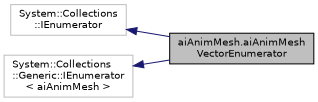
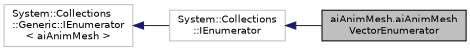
(157, 62) -> (156, 26)
